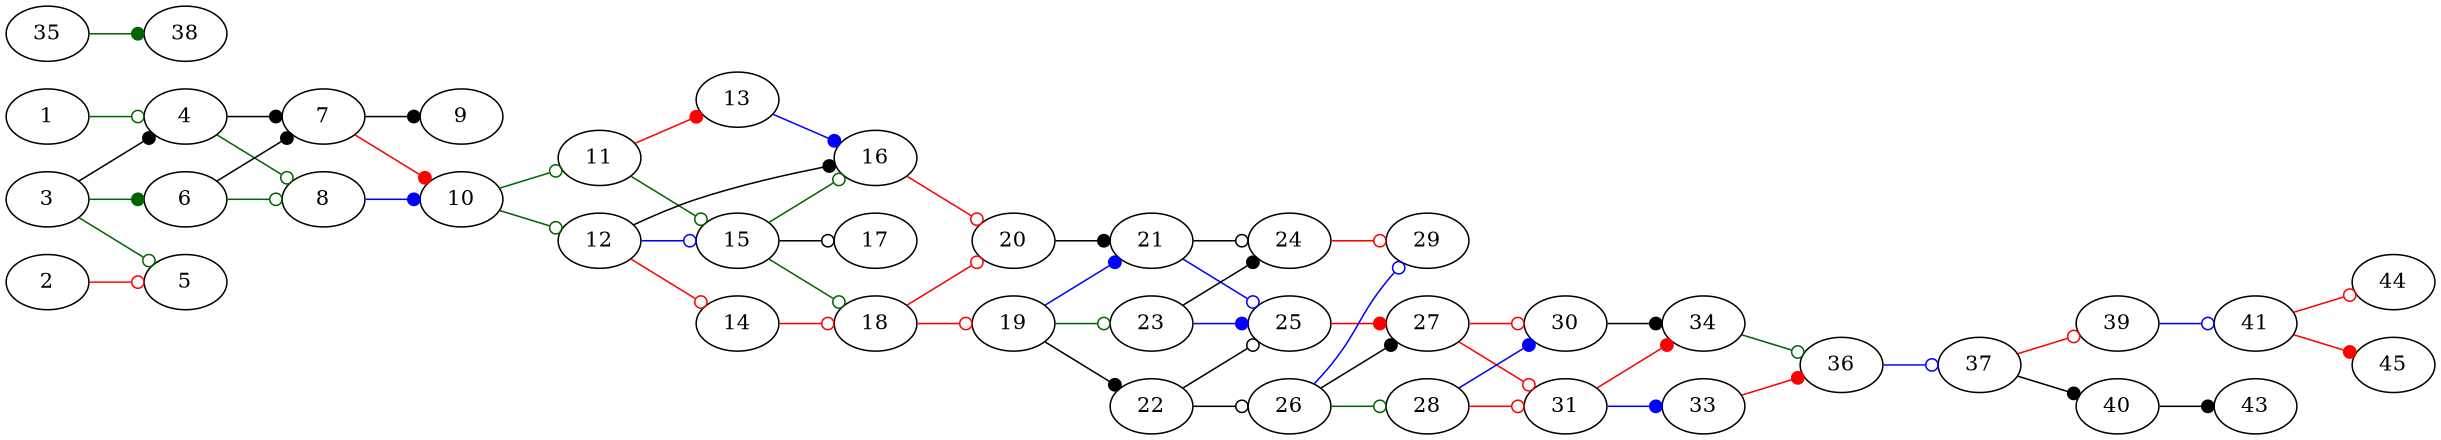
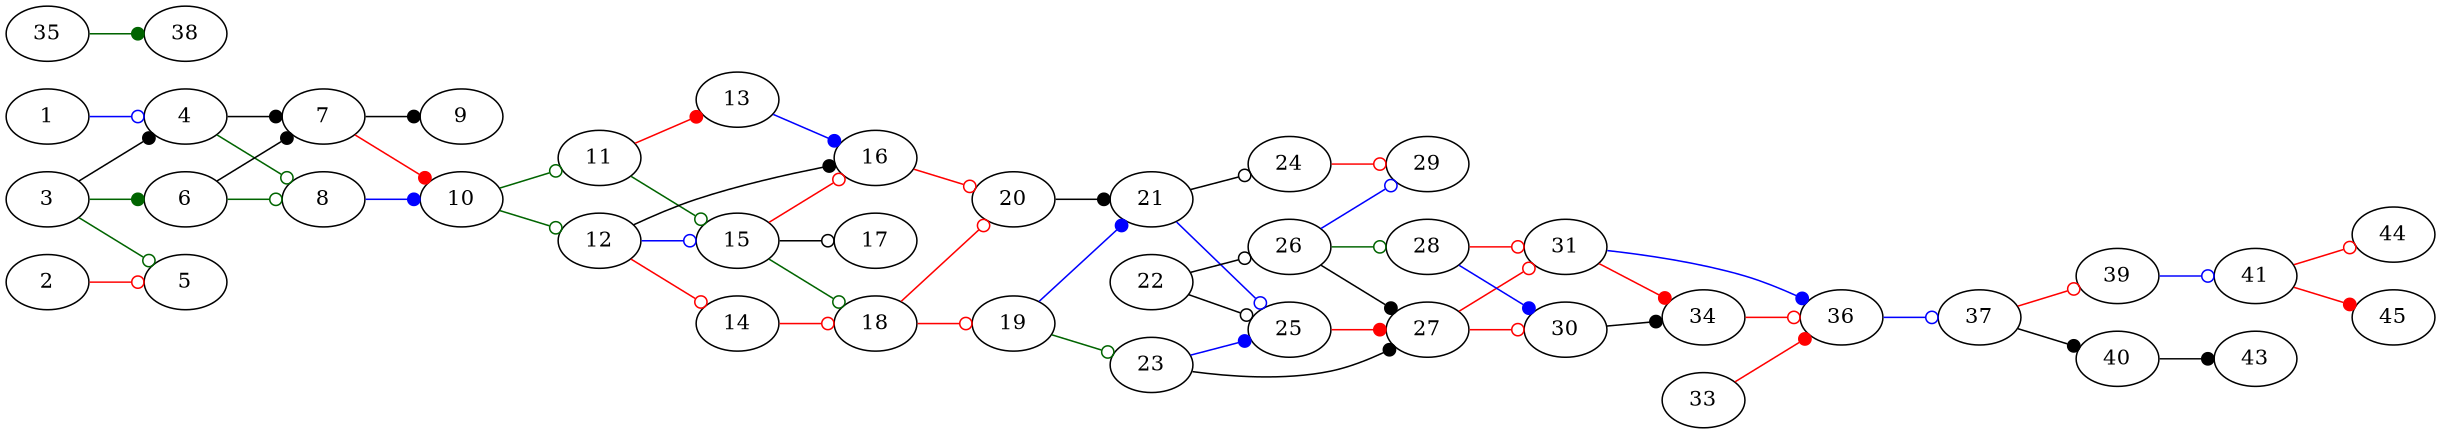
(111, 117) -> (111, 117)
(801, 203) -> (801, 203)
(1210, 288) -> (1290, 376)
(1767, 342) -> (1767, 317)
(1077, 362) -> none
(1629, 406) -> (1704, 266)
